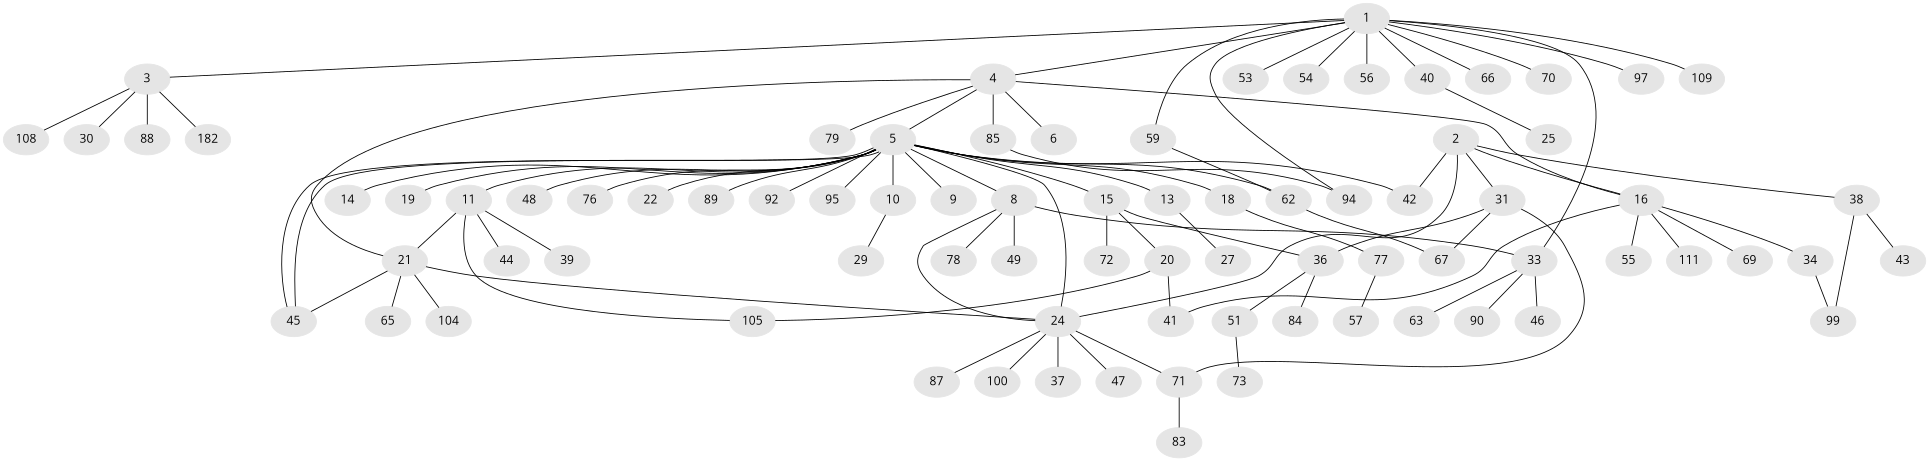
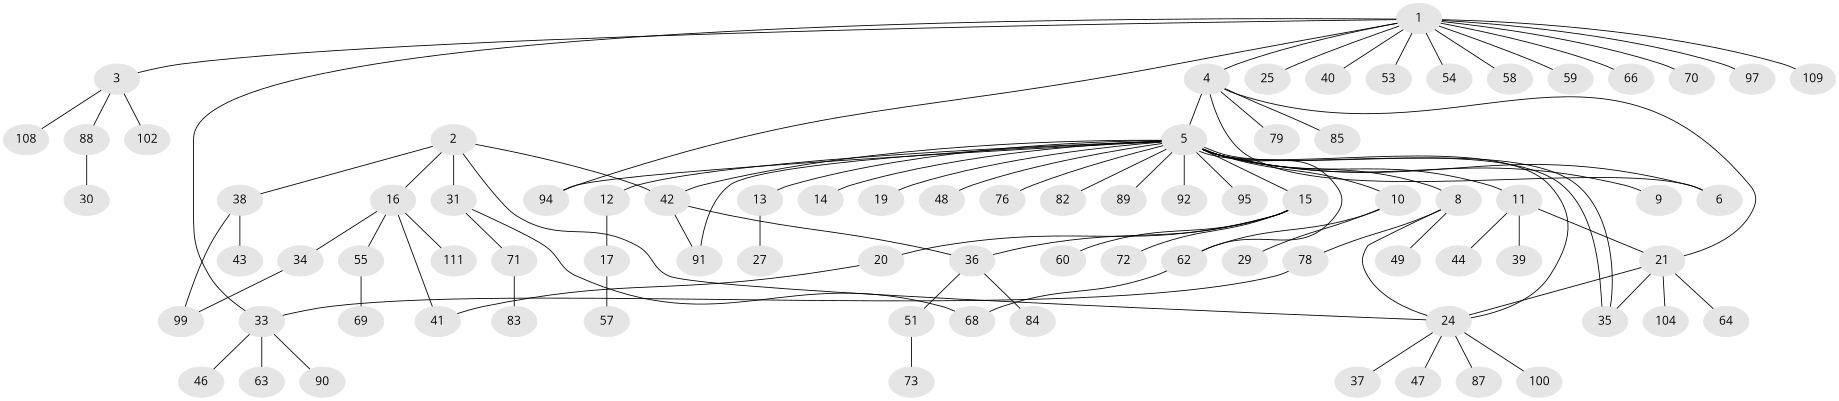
(1367, 79) -> (1510, 79)
(1328, 106) -> none
(117, 109) -> (87, 170)
(1488, 109) -> (1342, 47)
(208, 140) -> (147, 140)
none -> (1554, 165)
(1221, 169) -> (1290, 230)
(1244, 171) -> (861, 159)
(651, 200) -> (1063, 200)
(1228, 200) -> (607, 200)
(1437, 224) -> (820, 230)
(1274, 231) -> (811, 300)
(1696, 231) -> (361, 291)
none -> (699, 261)
none -> (1063, 261)
(1381, 261) -> (607, 261)
(1442, 261) -> (972, 322)
(294, 322) -> (1605, 322)
(388, 322) -> (1726, 322)
(752, 322) -> none
(1119, 352) -> none
